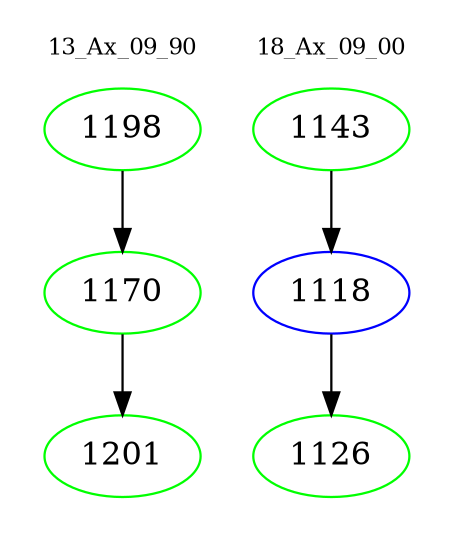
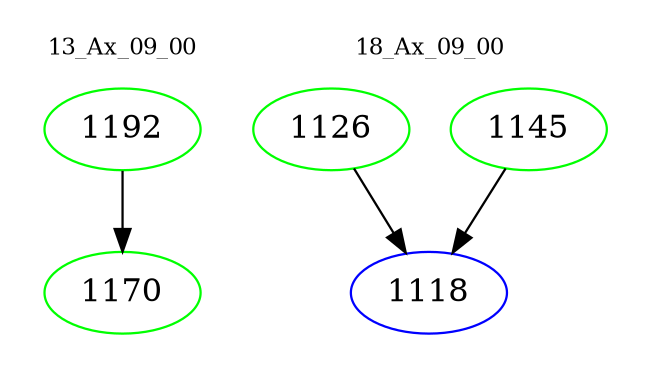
(123, 49) -> (123, 49)
(123, 129) -> (123, 129)
(331, 129) -> (529, 129)
(331, 363) -> (374, 201)
(123, 456) -> none
